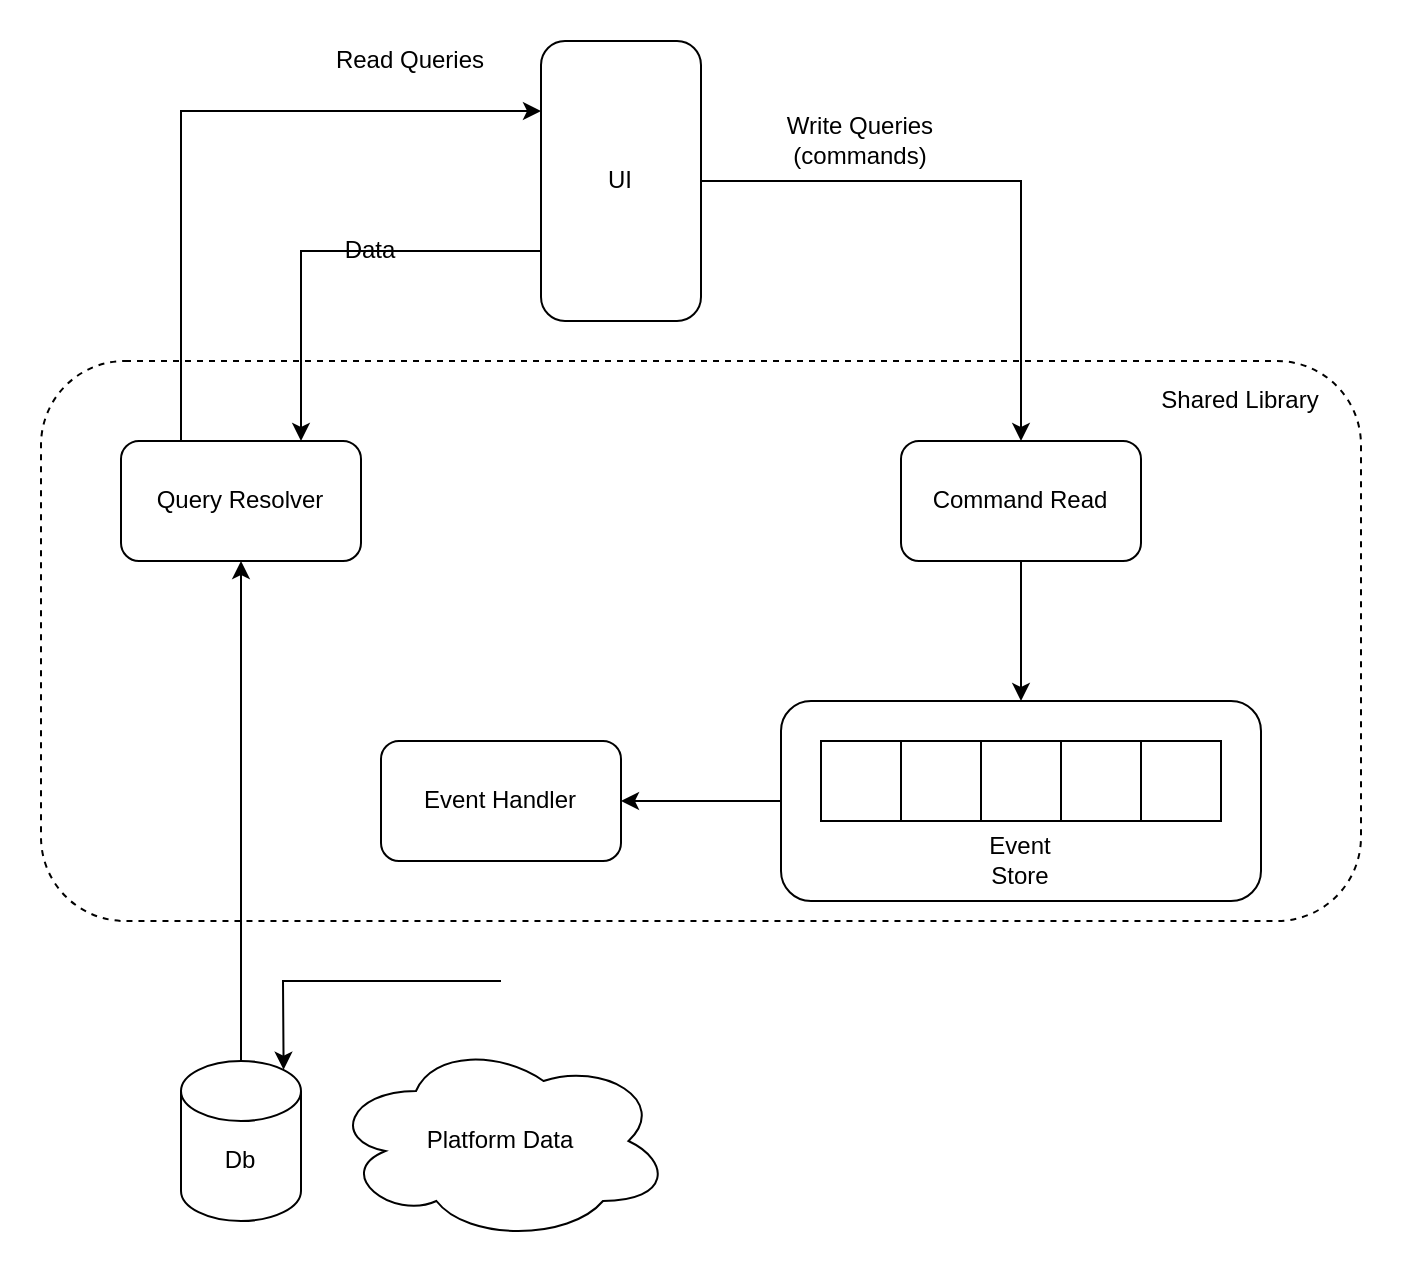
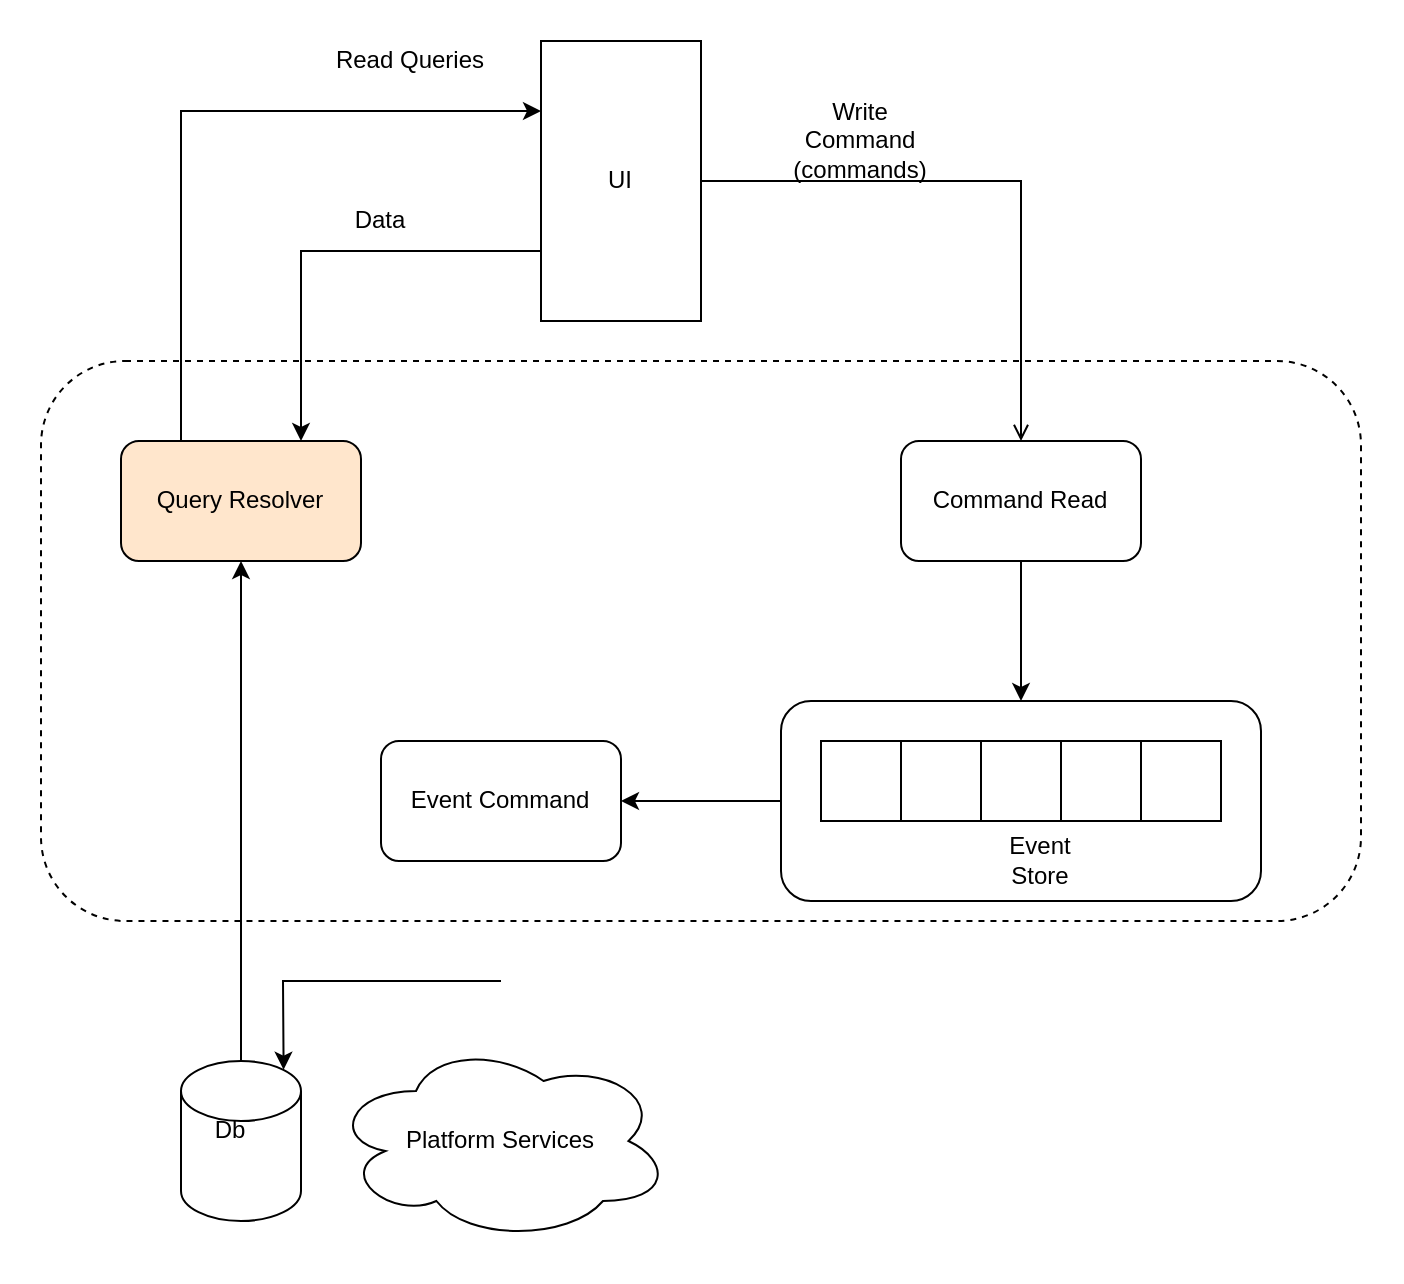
(861, 141) -> (861, 141)
(621, 181) -> (621, 181)
(371, 251) -> (381, 221)
(1241, 401) -> none
(1021, 426) -> (1021, 429)
(241, 501) -> (241, 501)
(501, 801) -> (501, 801)
(1021, 861) -> (1041, 861)
(501, 1141) -> (501, 1141)
(241, 1161) -> (231, 1131)
